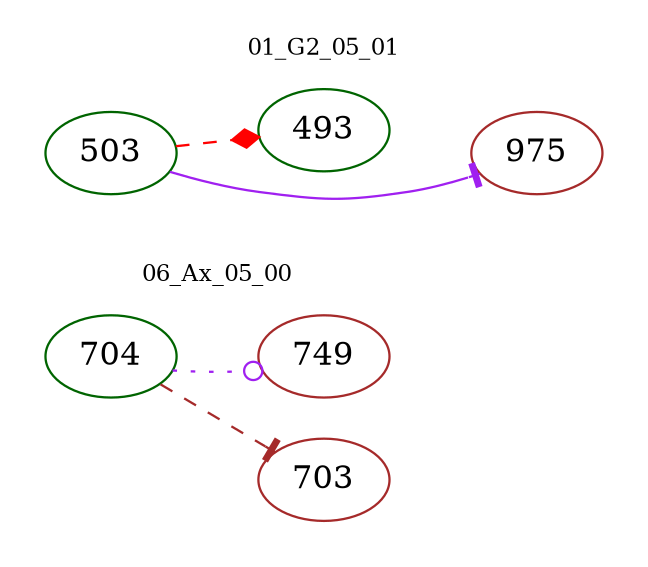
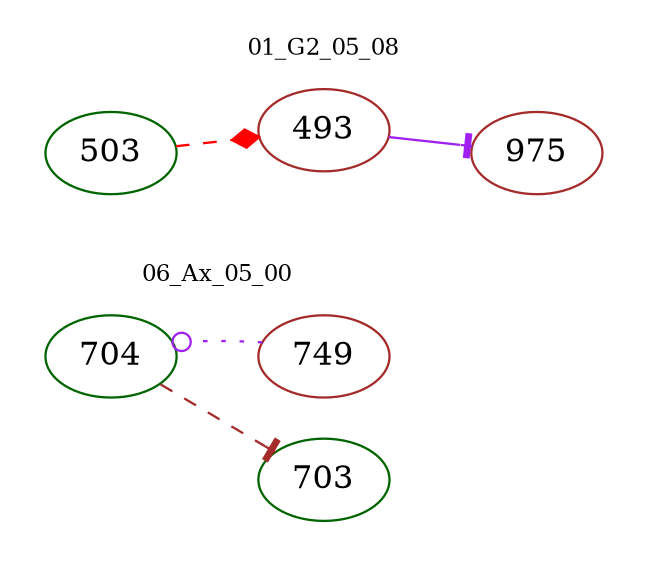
(324, 49) -> (324, 49)
(324, 130) -> (324, 130)
(319, 198) -> (424, 141)
(208, 372) -> (227, 341)
(324, 480) -> (324, 480)
